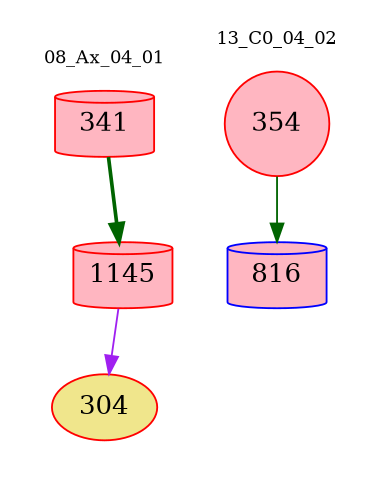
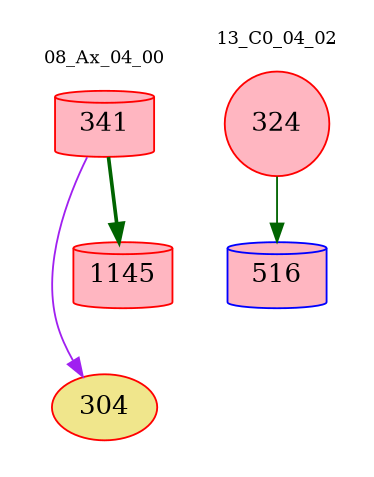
(105, 59) -> (105, 59)
(277, 124) -> (277, 124)
(277, 275) -> (277, 275)
(115, 332) -> (54, 258)
